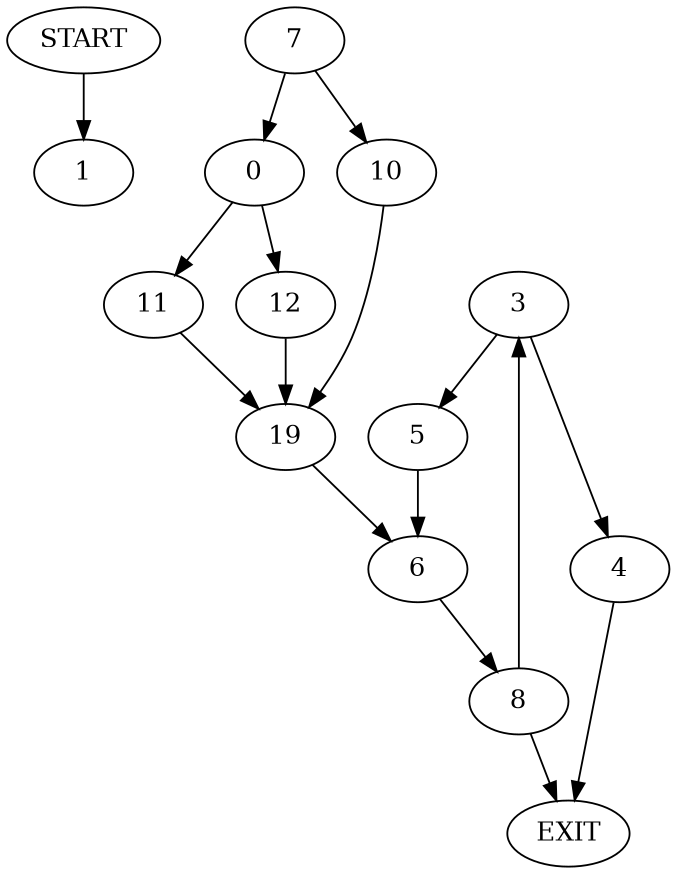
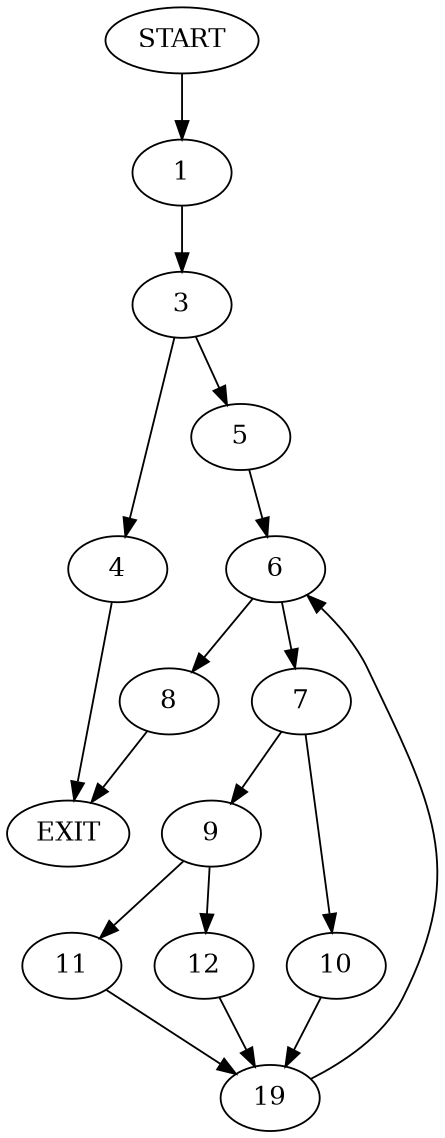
(254, 173) -> (211, 834)
(519, 512) -> (182, 230)
none -> (287, 626)
